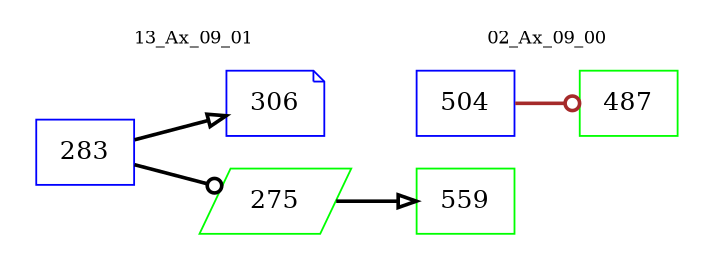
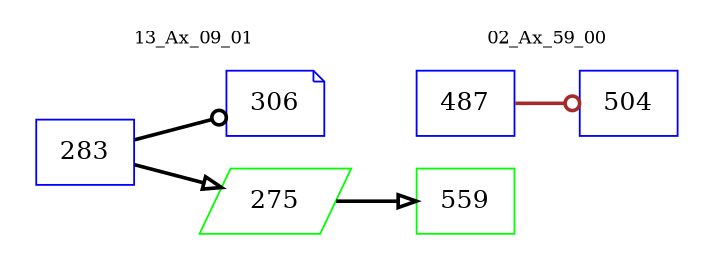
(547, 39) -> (547, 39)
(540, 103) -> (540, 103)
(629, 103) -> (466, 103)
(171, 130) -> (173, 130)
(171, 174) -> (169, 174)
